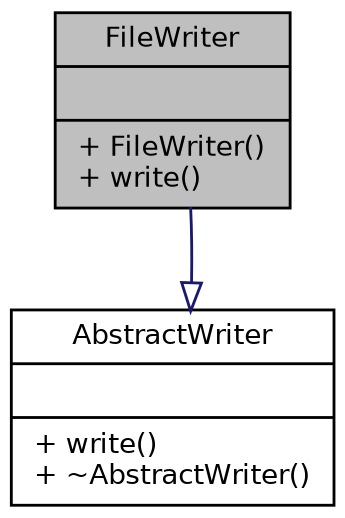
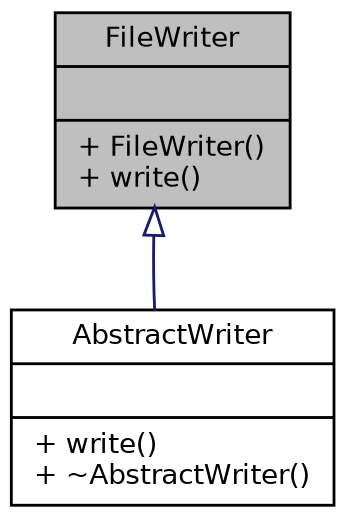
(192, 245) -> (154, 274)
